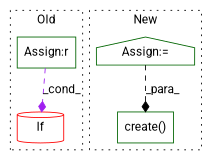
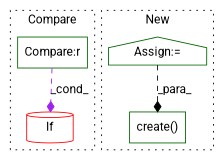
(46, 20) -> (53, 20)
(46, 53) -> (53, 53)
